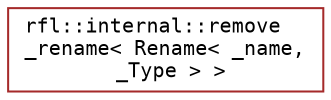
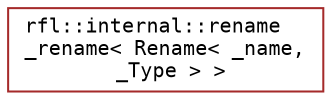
(166, 50) -> (166, 50)
